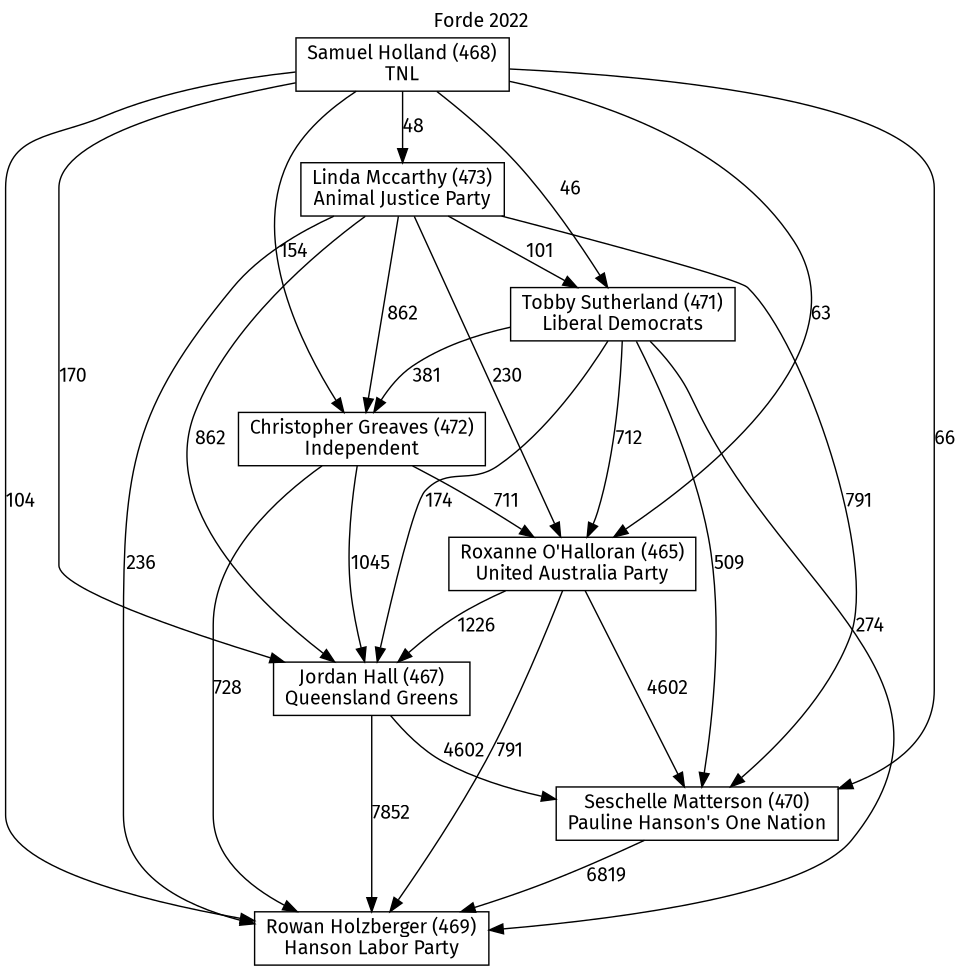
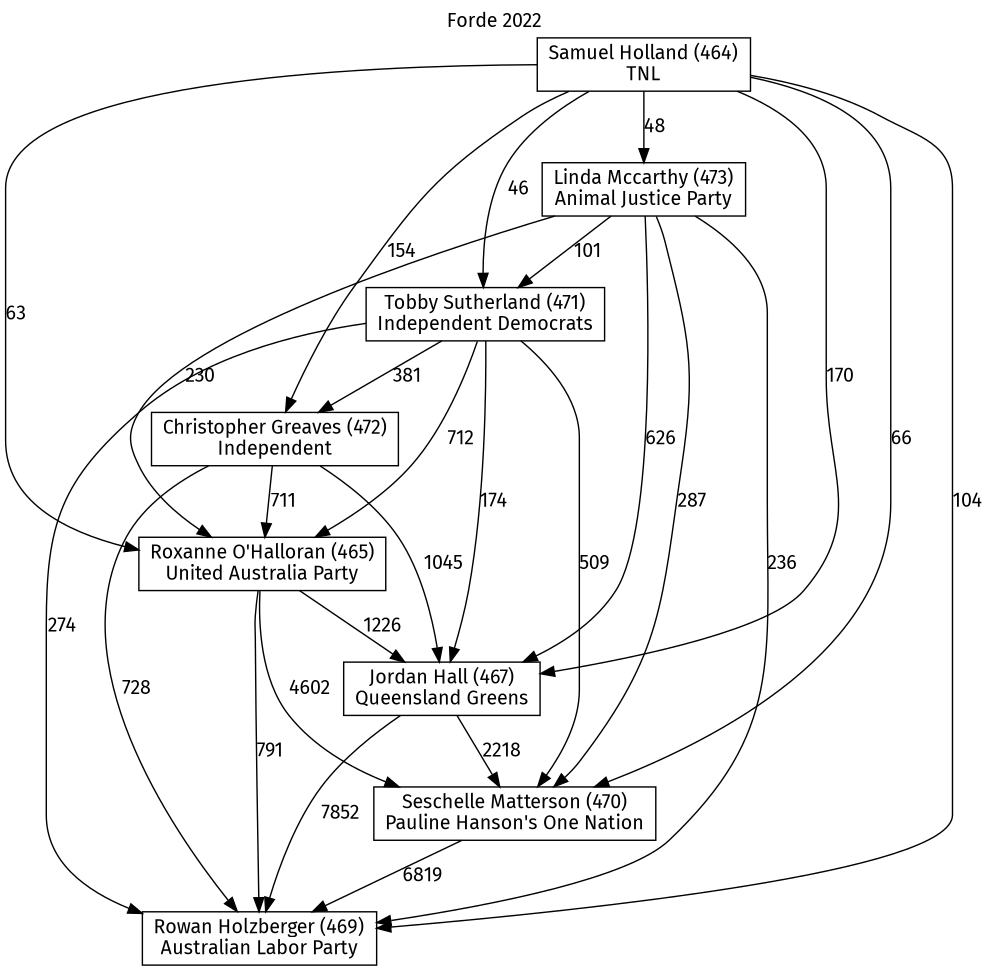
(403, 65) -> (644, 65)
(383, 307) -> none
(623, 314) -> (485, 314)
(210, 439) -> (661, 439)
(859, 501) -> (692, 501)
(464, 751) -> (502, 751)
(372, 938) -> (260, 938)
